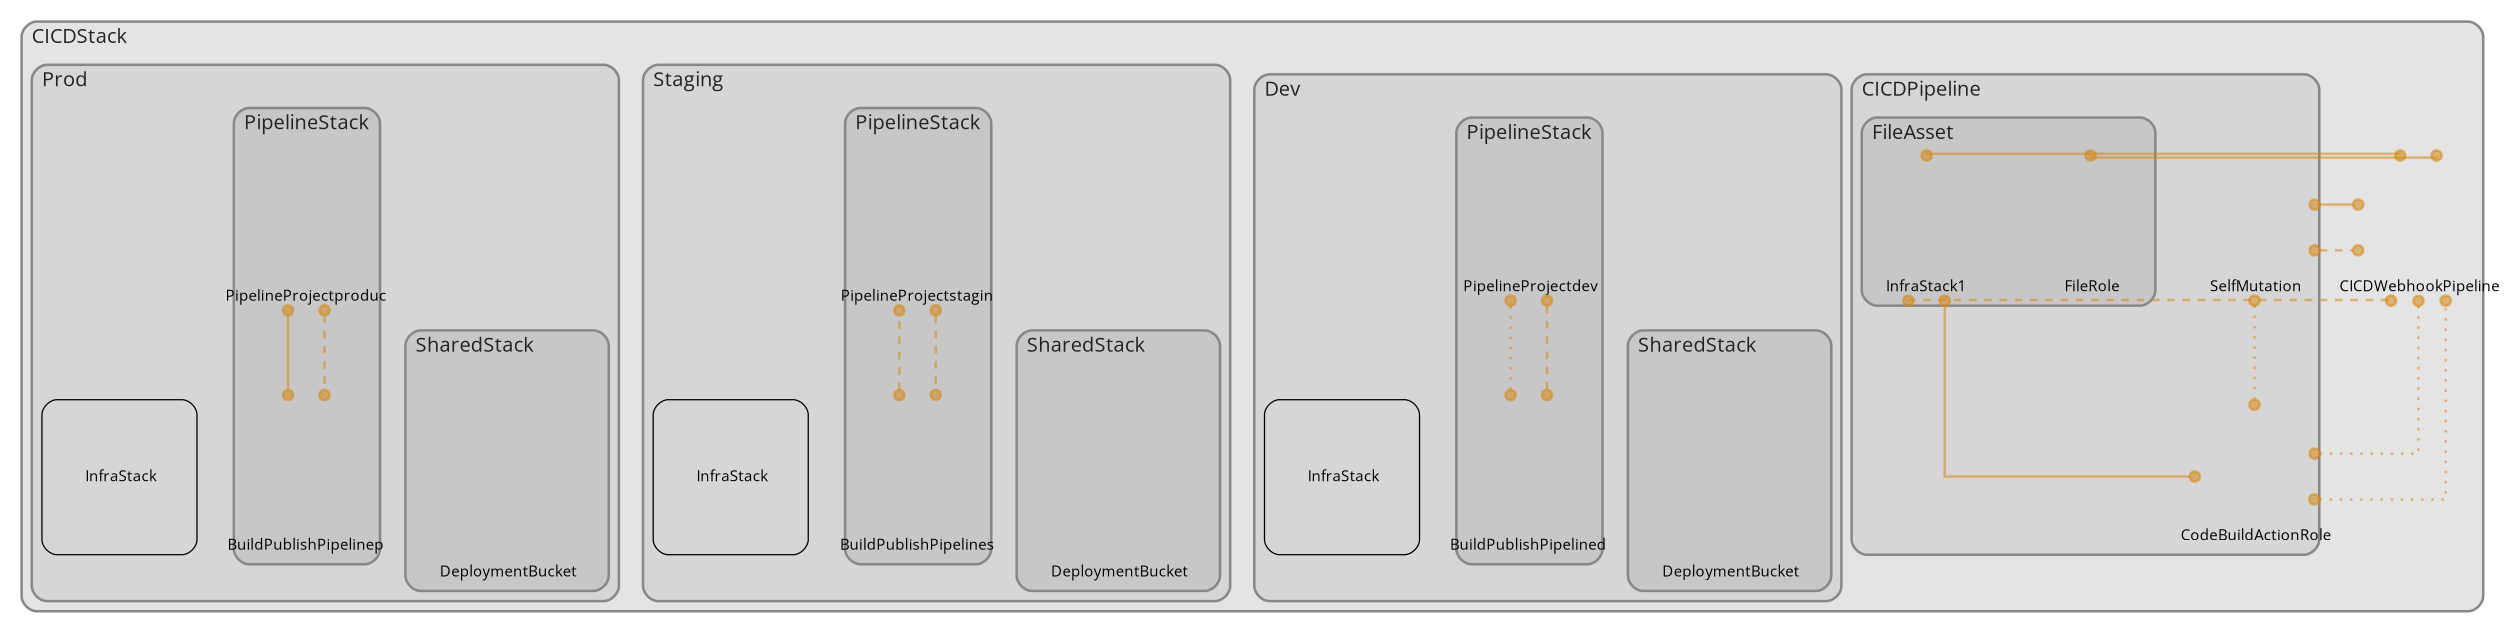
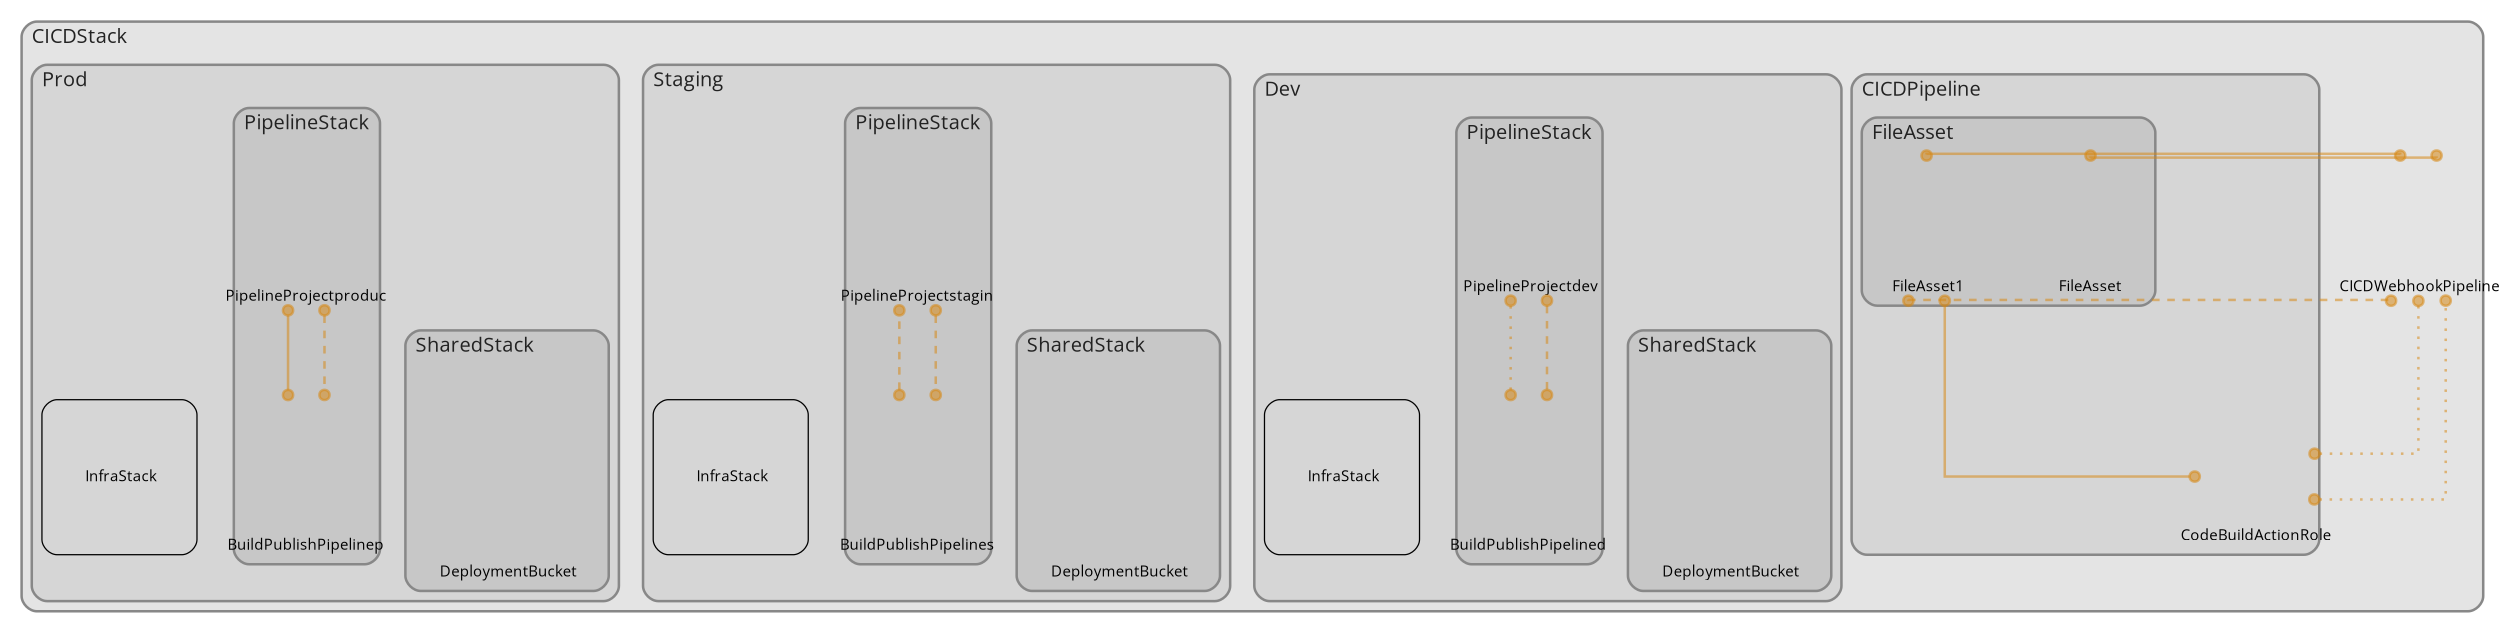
(1927, 228) -> (1927, 228)
(2091, 228) -> (2091, 228)
(2254, 228) -> none
